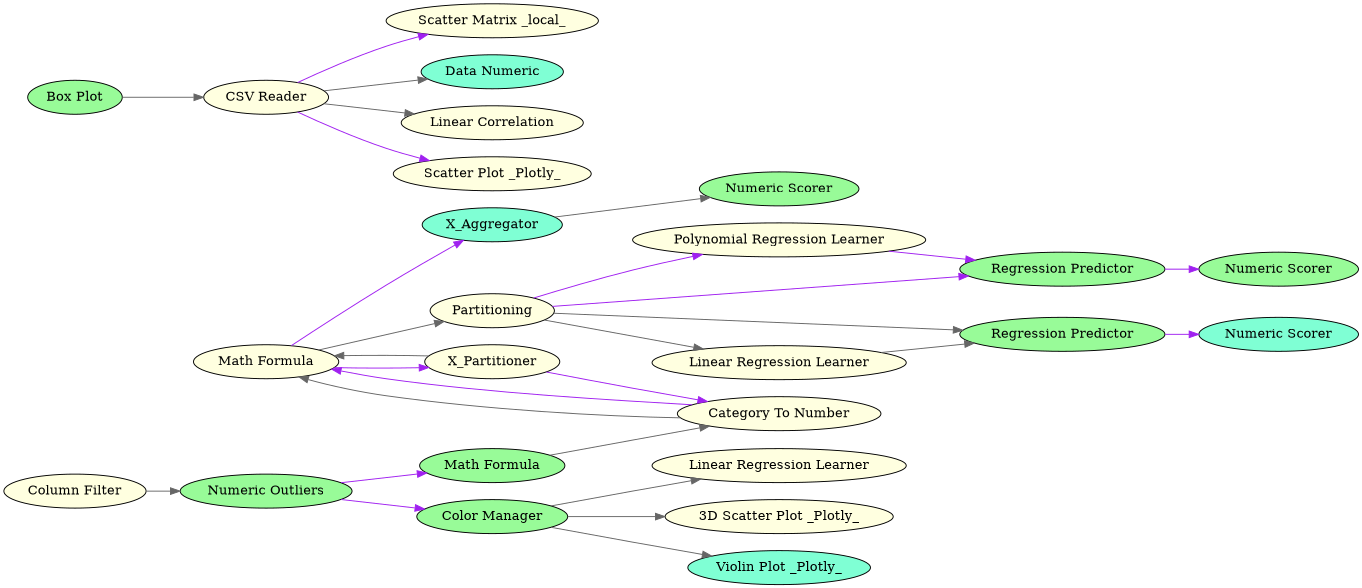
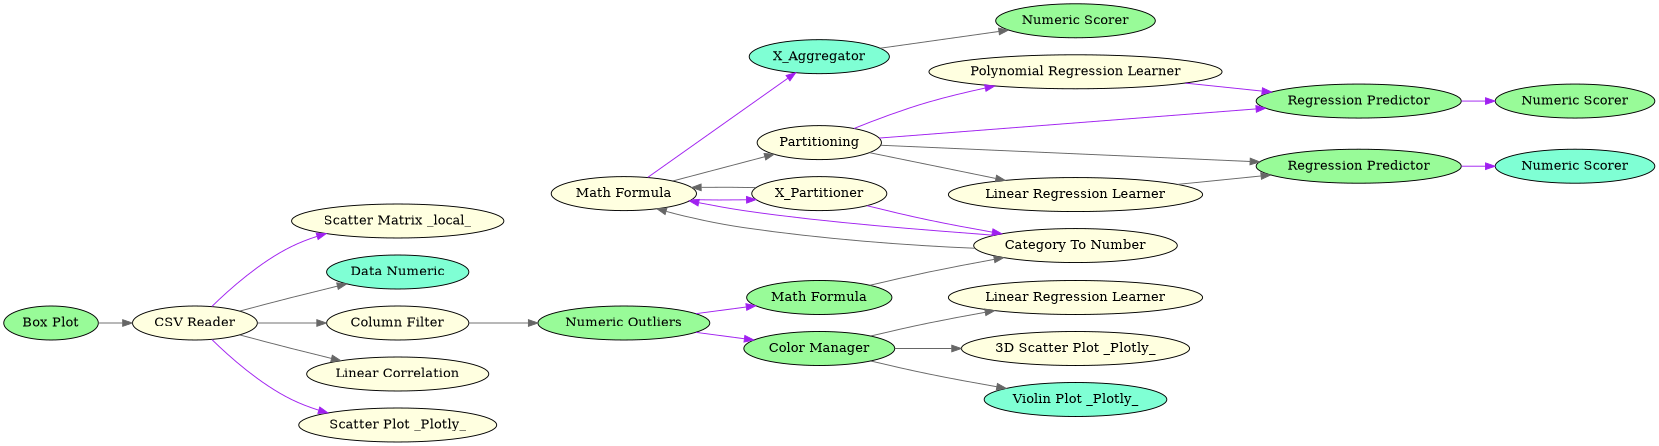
none -> (287, 323)
